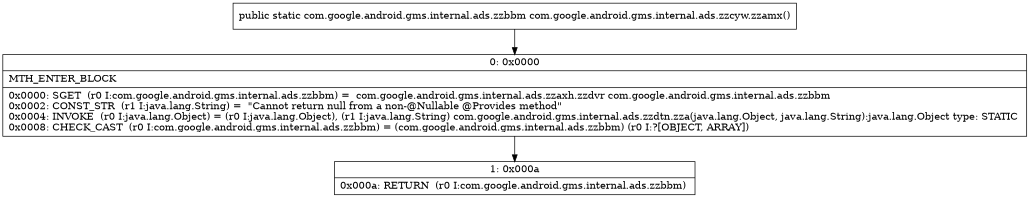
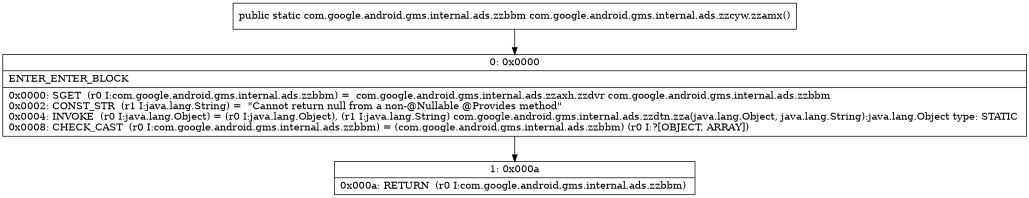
(63, 79) -> (69, 79)
